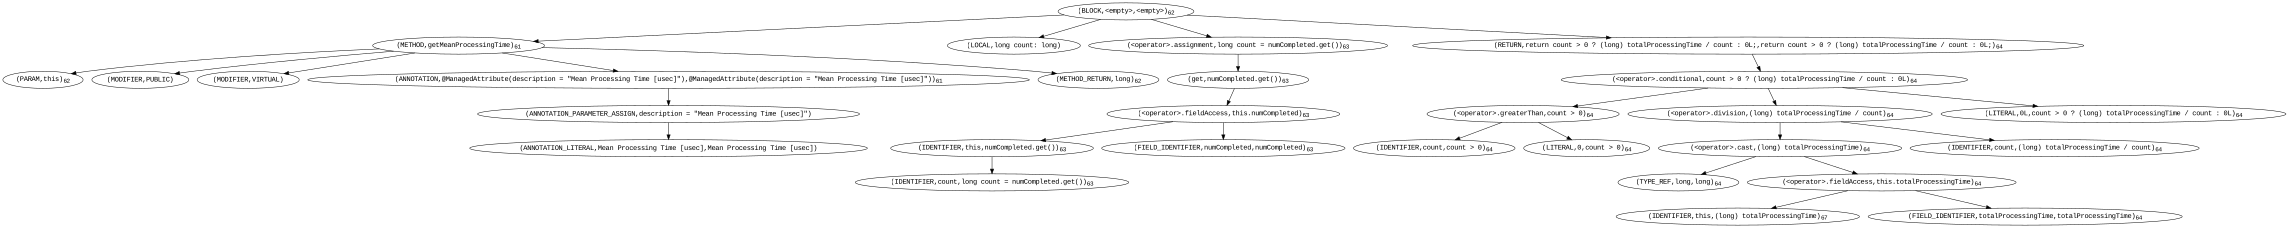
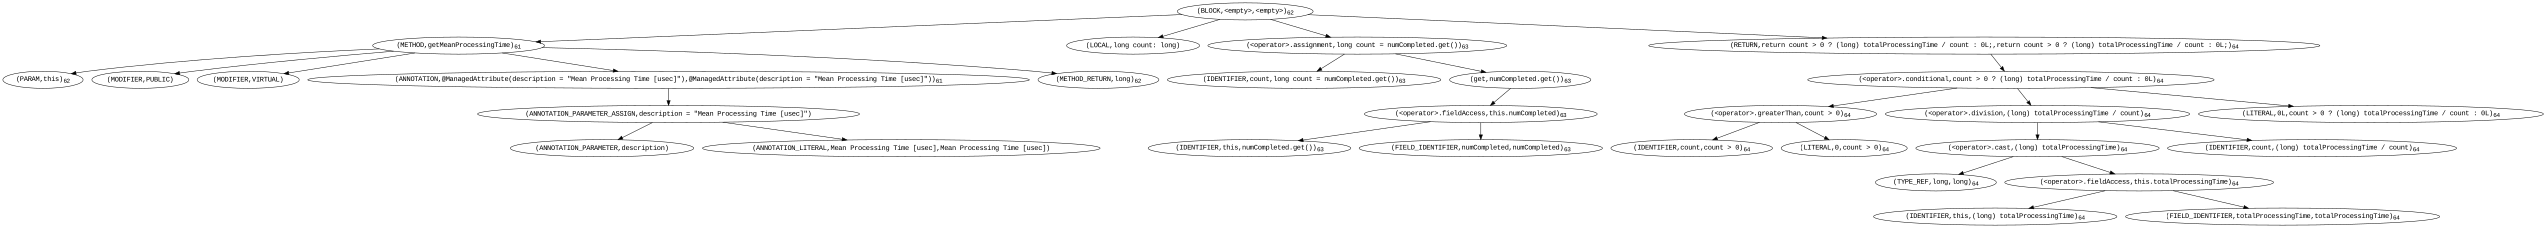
none -> (602, 148)
(992, 163) -> (1333, 61)
(1824, 216) -> (2082, 216)
